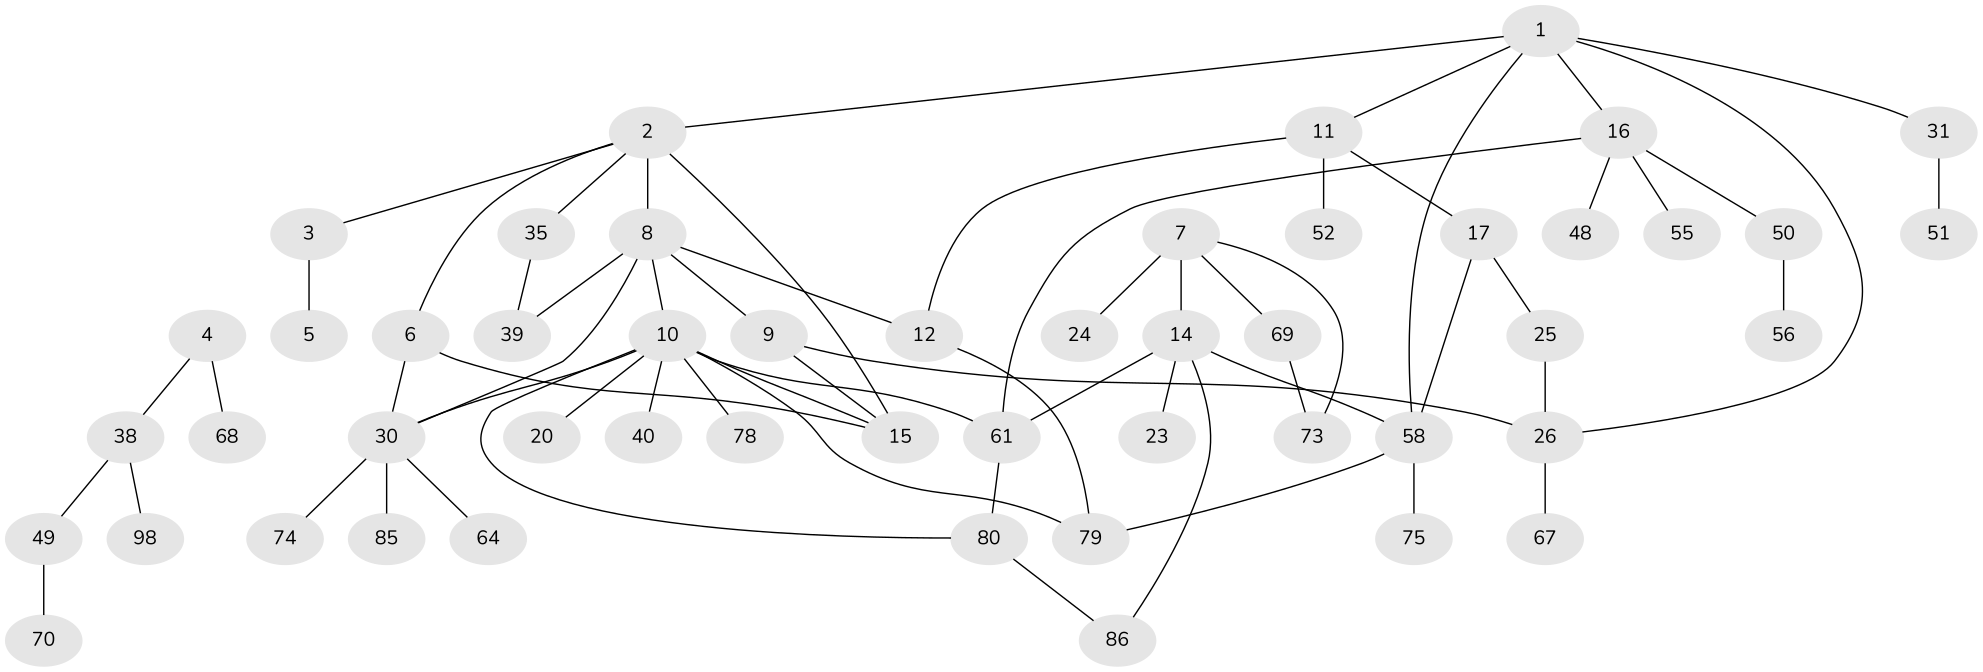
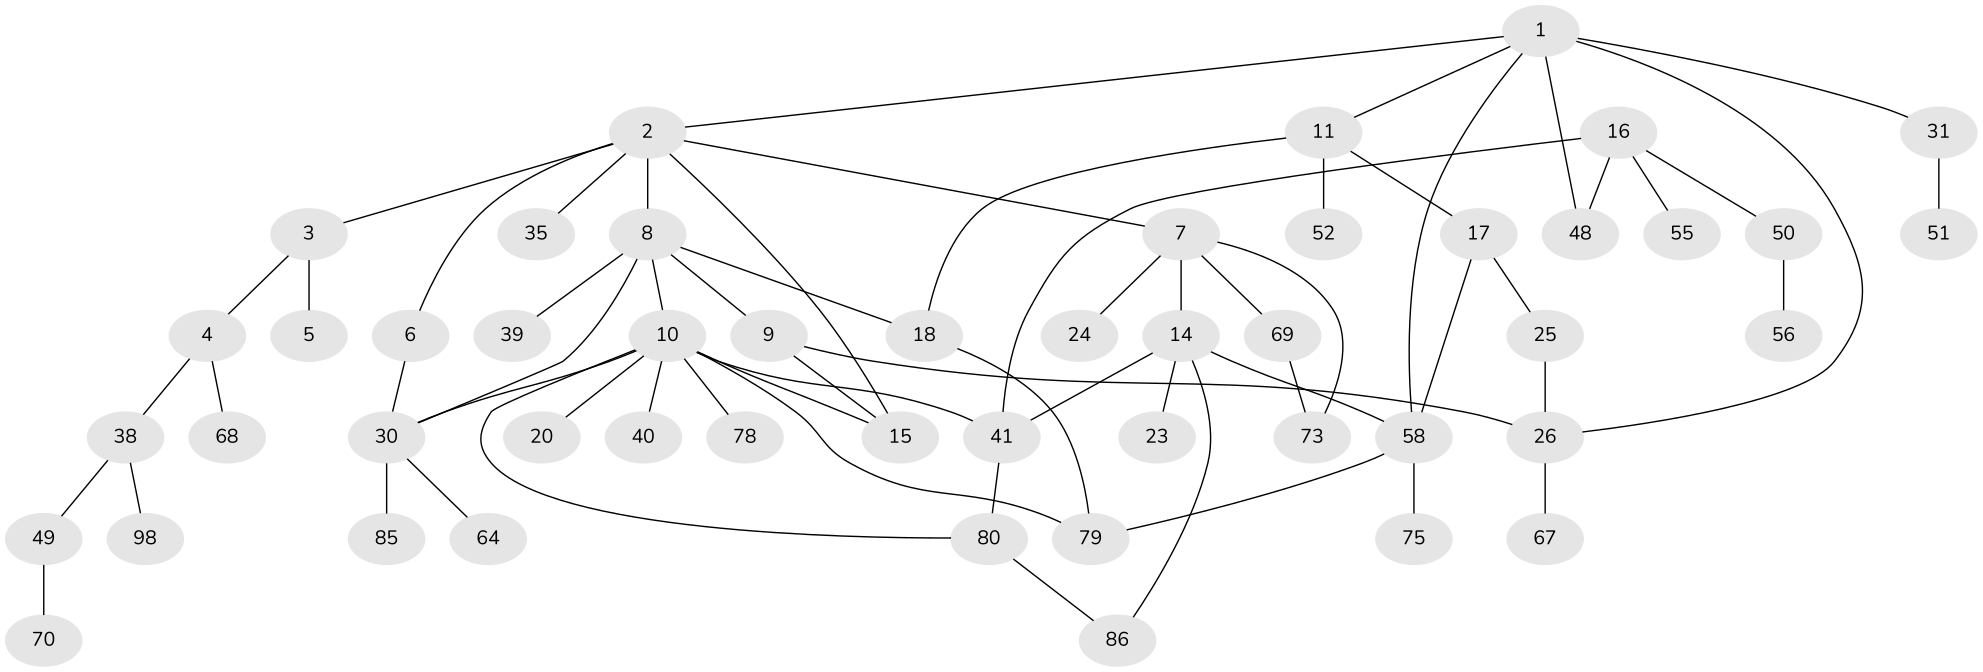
(1580, 82) -> (1560, 129)
none -> (914, 183)
none -> (258, 285)
(524, 285) -> none
(924, 336) -> (924, 336)
(640, 394) -> none
(1002, 437) -> (1002, 437)
(285, 539) -> none
